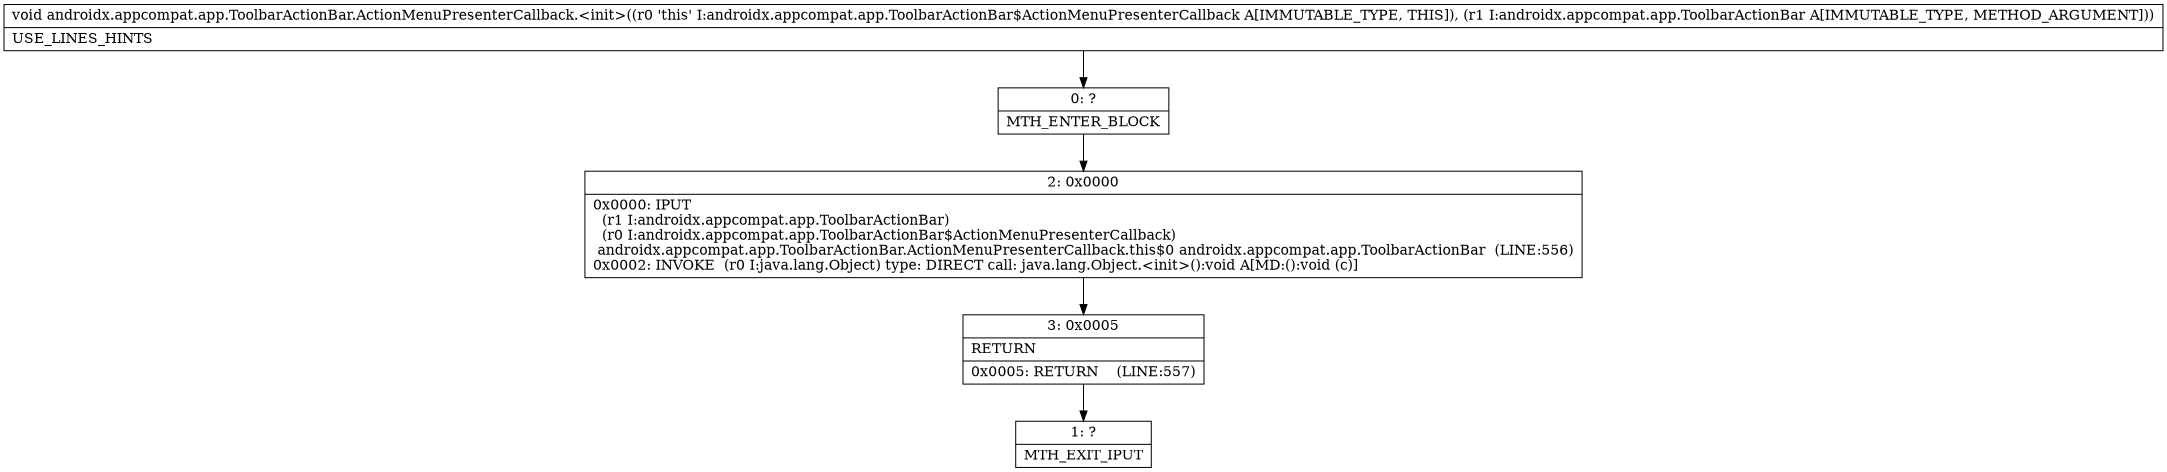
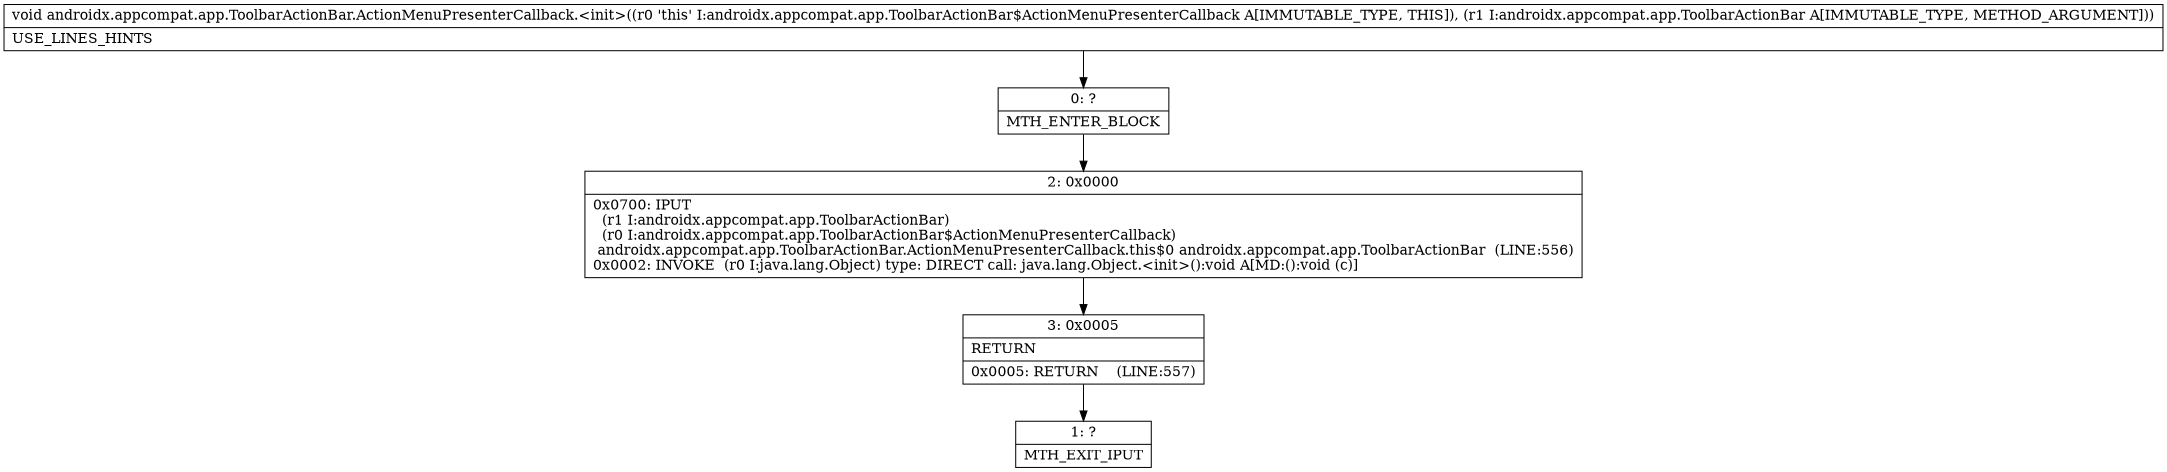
(647, 205) -> (647, 205)
